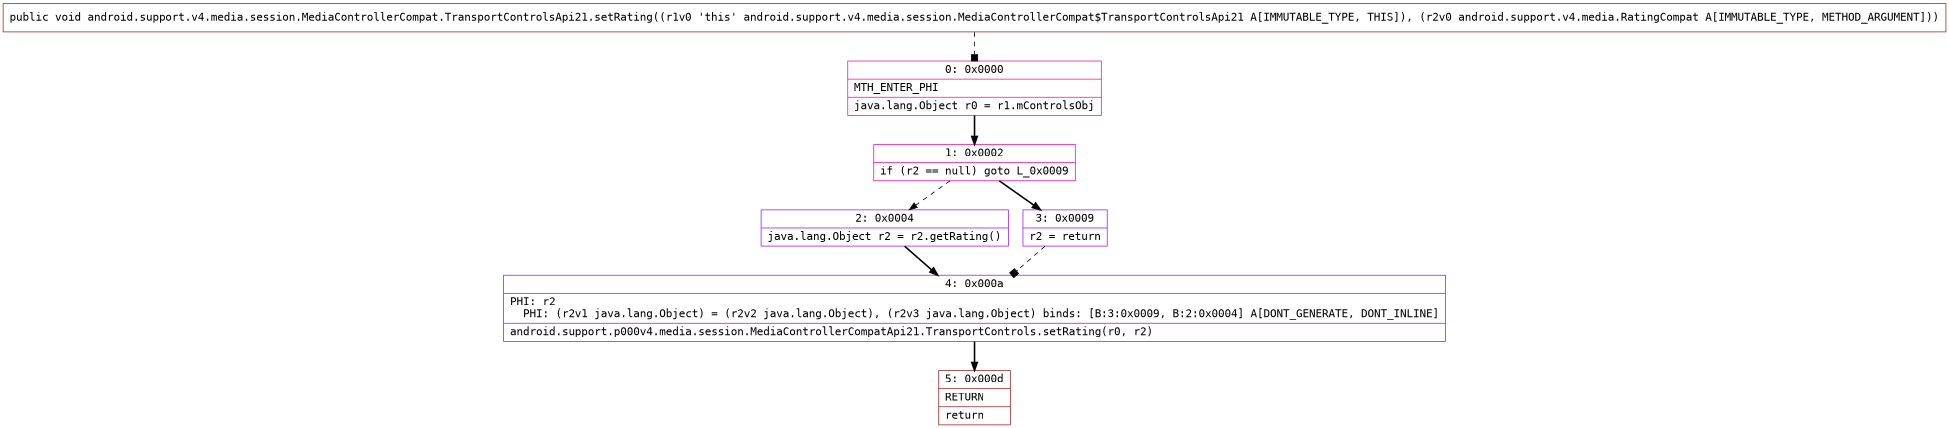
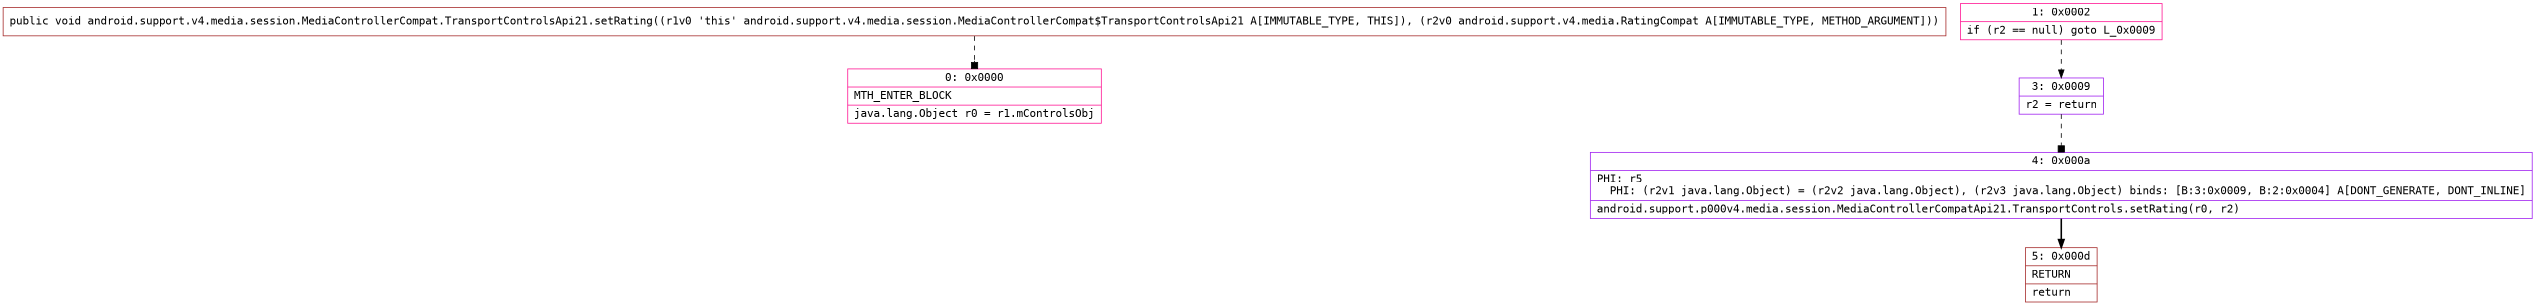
(897, 88) -> (903, 96)
(975, 126) -> none
(1017, 193) -> (2061, 55)
(885, 228) -> none
(536, 302) -> (1623, 179)
